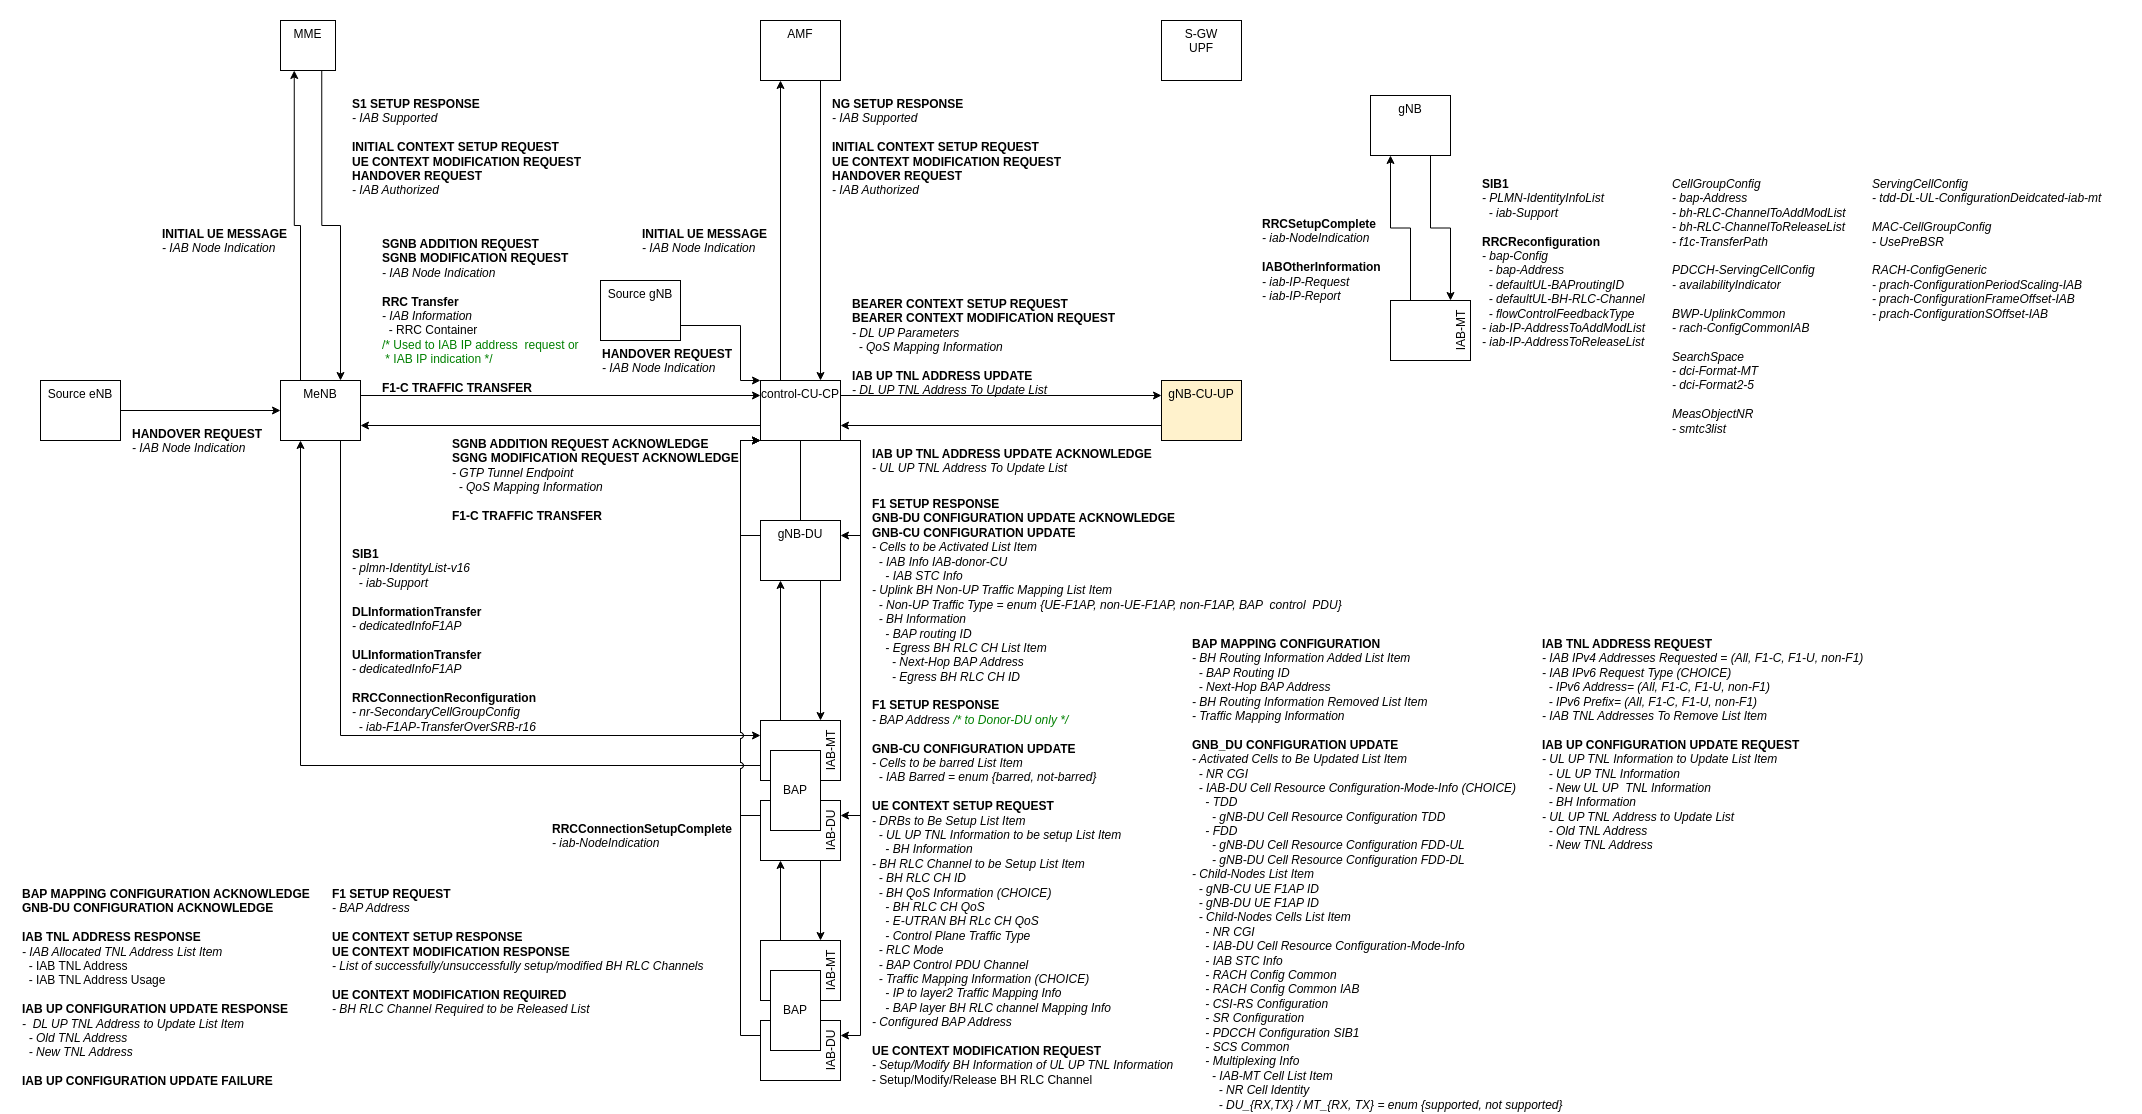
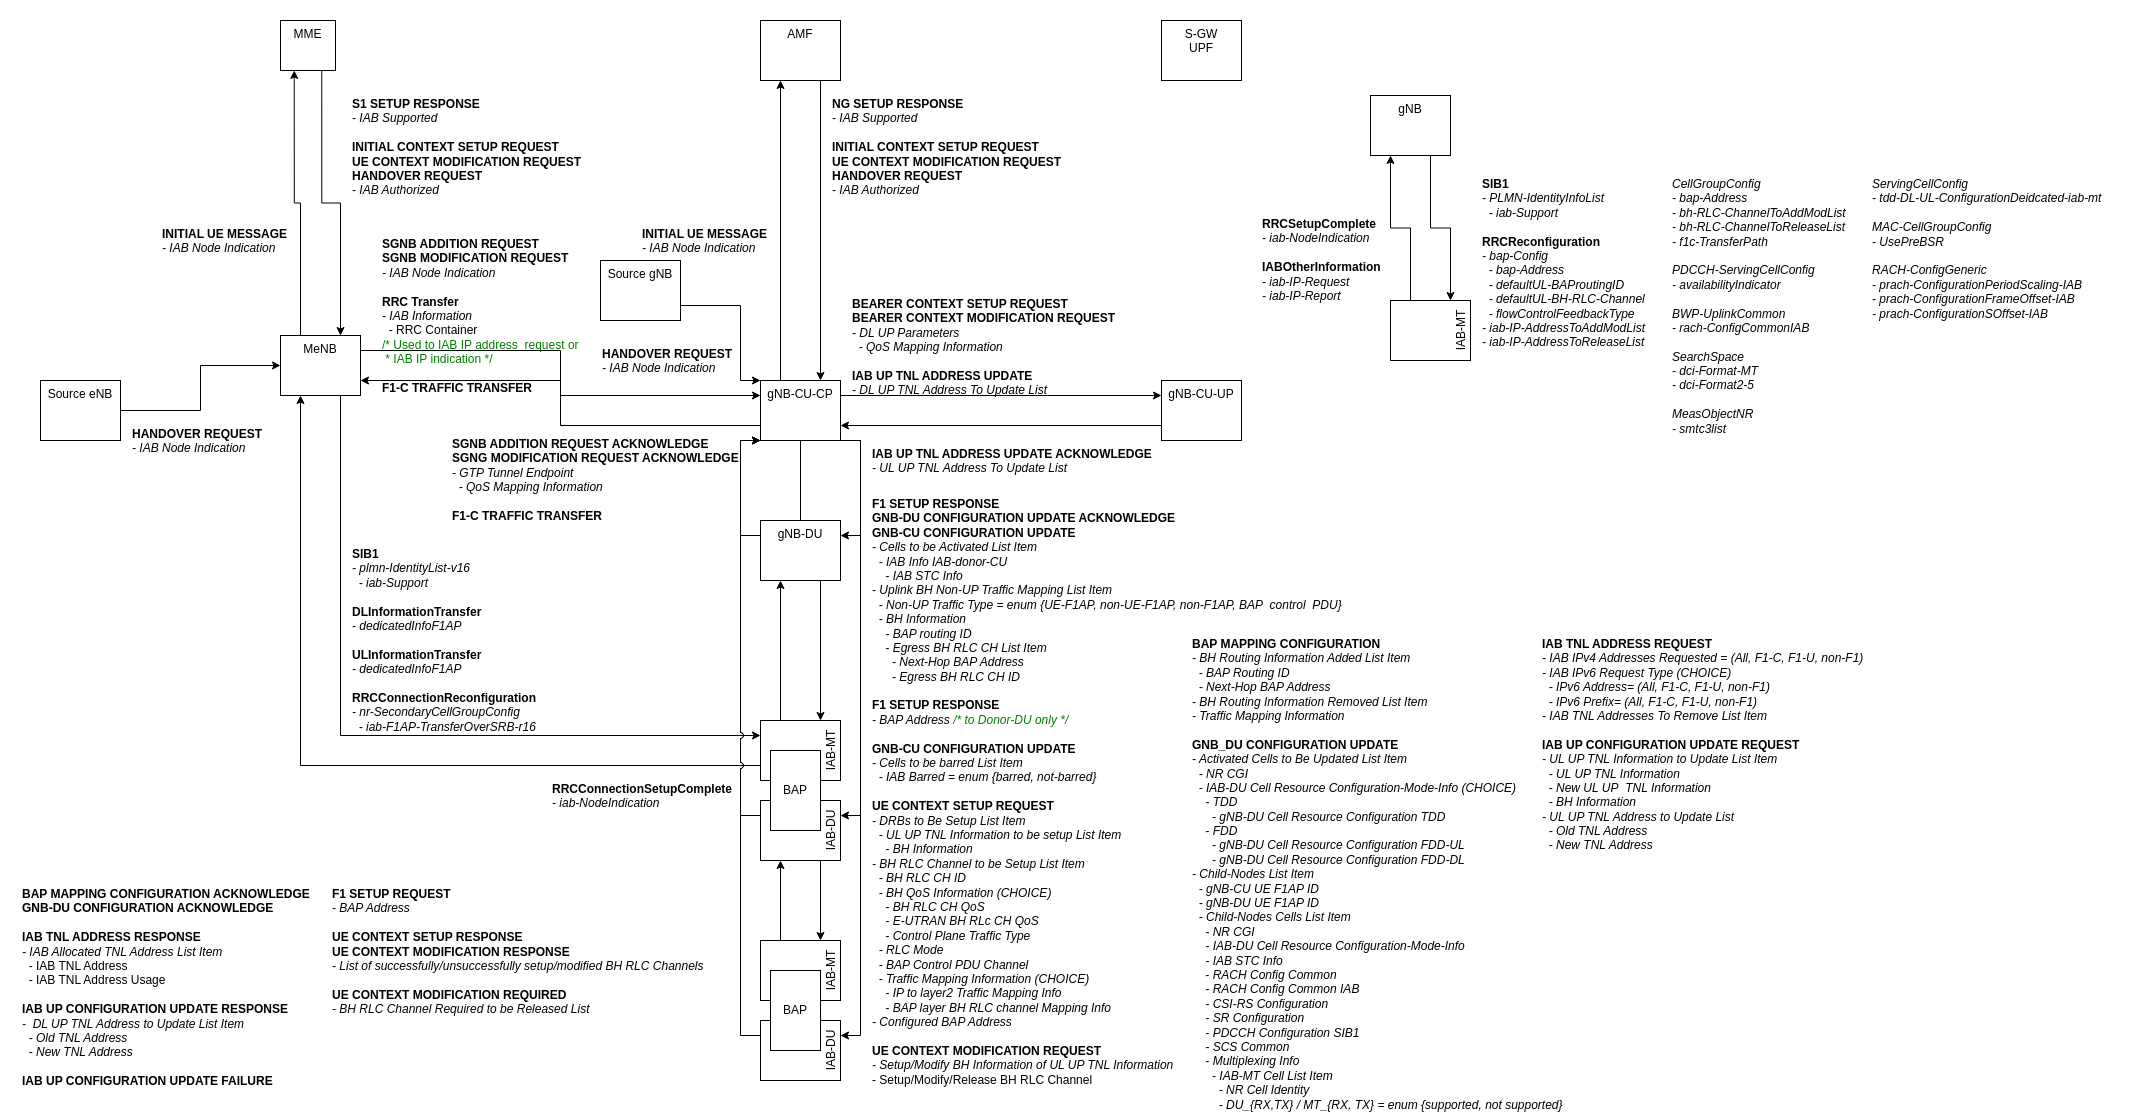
(641, 311) -> (641, 291)
(801, 402) -> (801, 395)
(321, 411) -> (321, 366)
(1202, 411) -> (1202, 411)
(651, 831) -> (651, 791)
